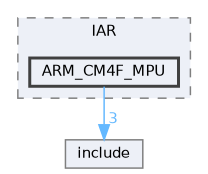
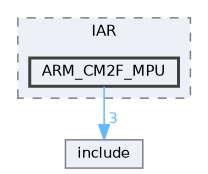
(104, 72) -> (104, 72)
